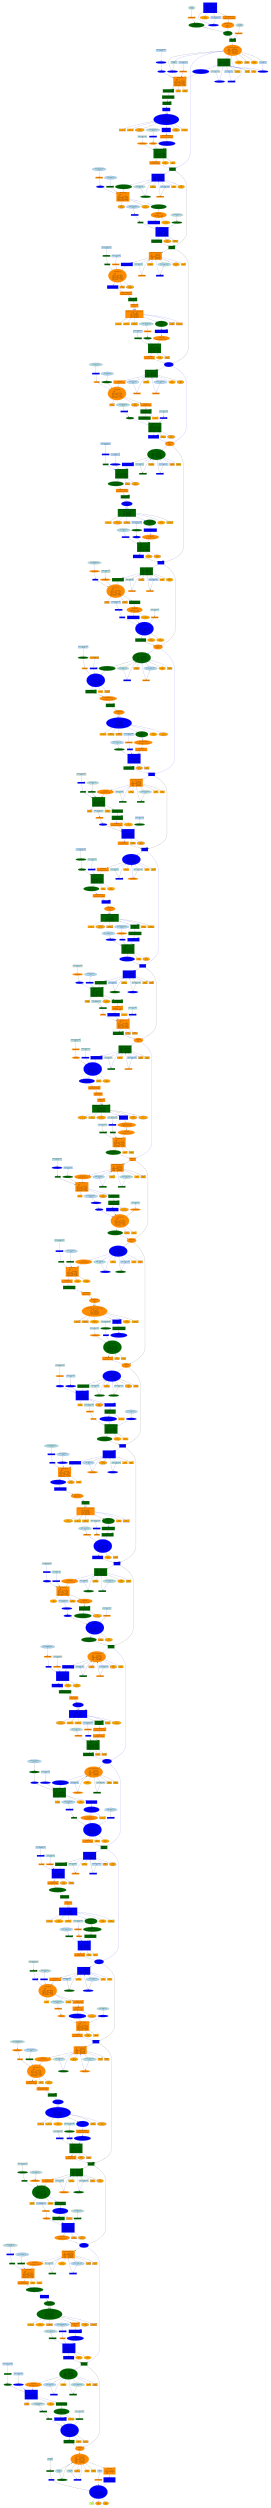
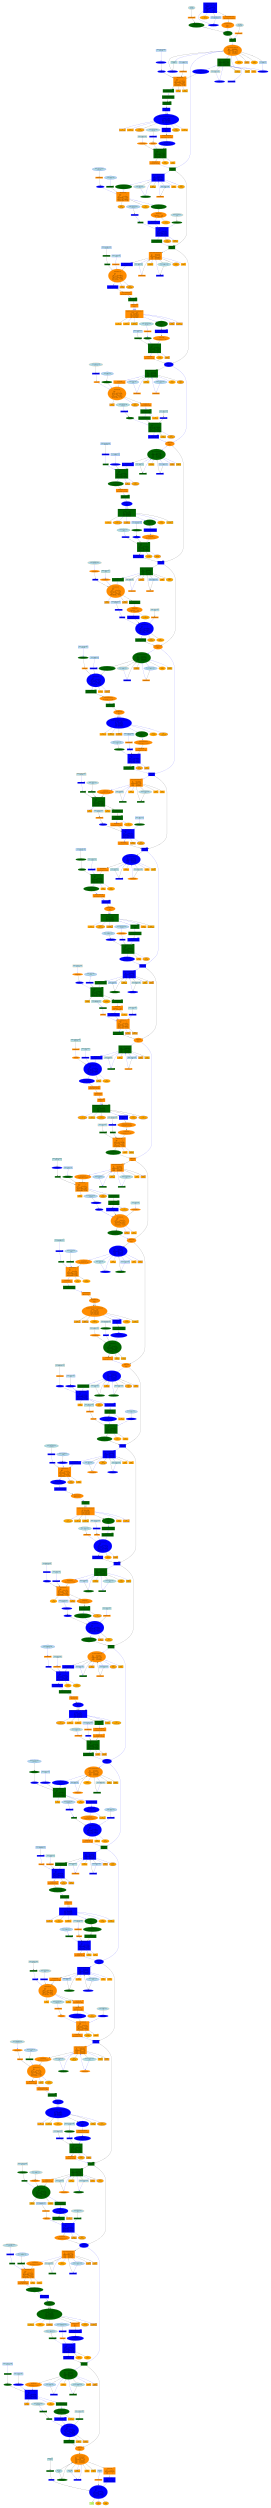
(229, 72) -> none
(94, 658) -> (94, 658)
